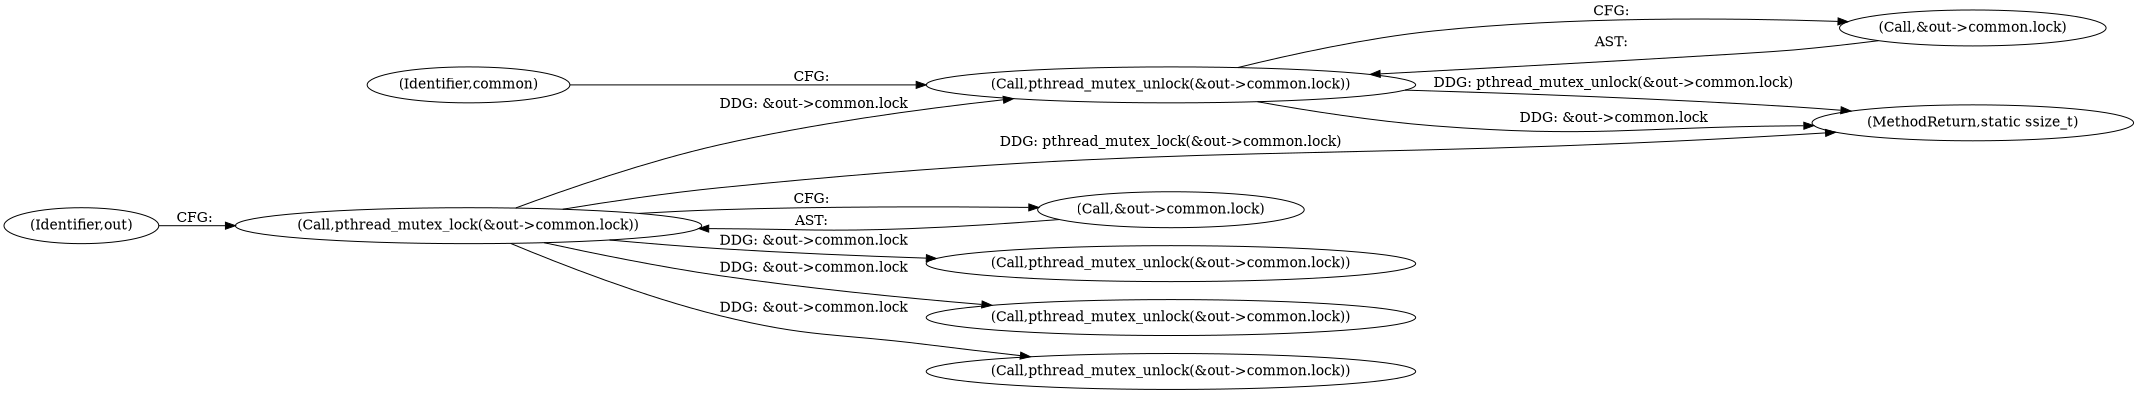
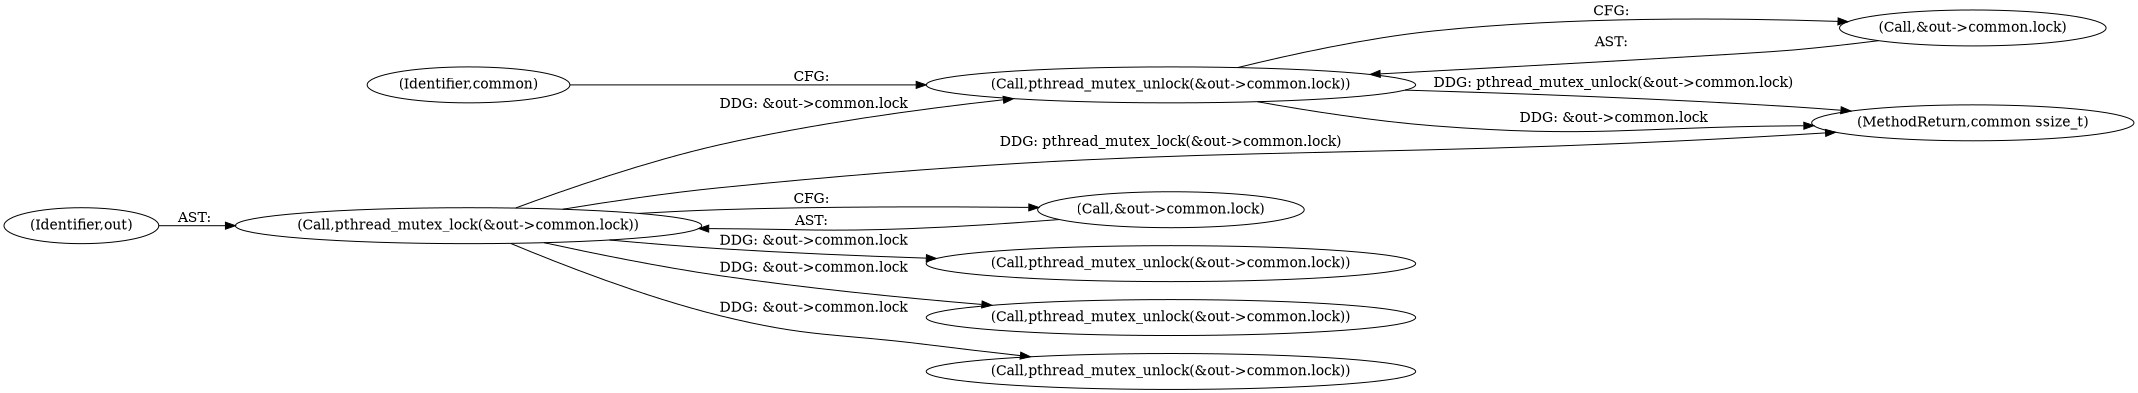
(1973, 123) -> (1973, 123)
(197, 218) -> (197, 218)
